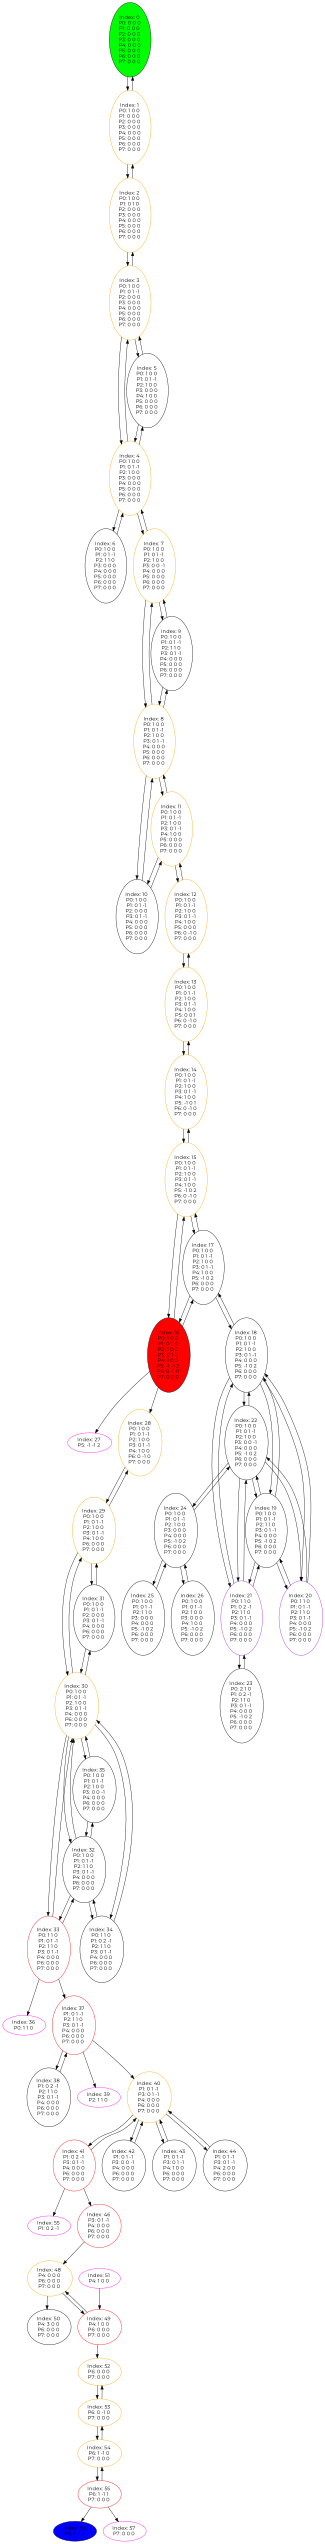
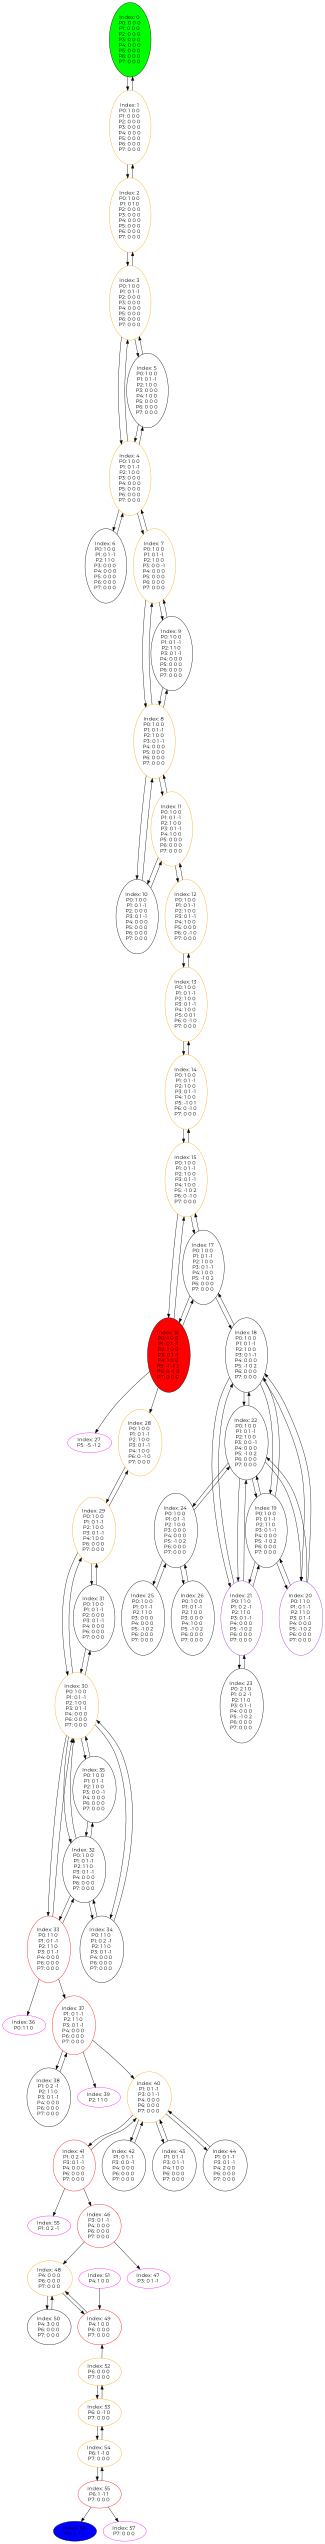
(90, 1443) -> (90, 1443)
none -> (149, 2278)
none -> (52, 2305)
(97, 2349) -> (102, 2353)
